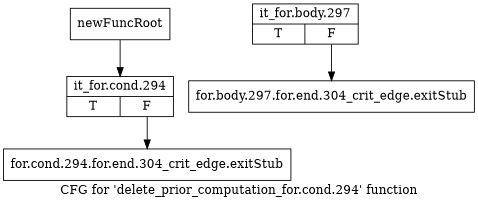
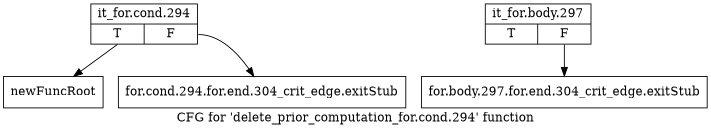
(120, 54) -> (99, 58)
